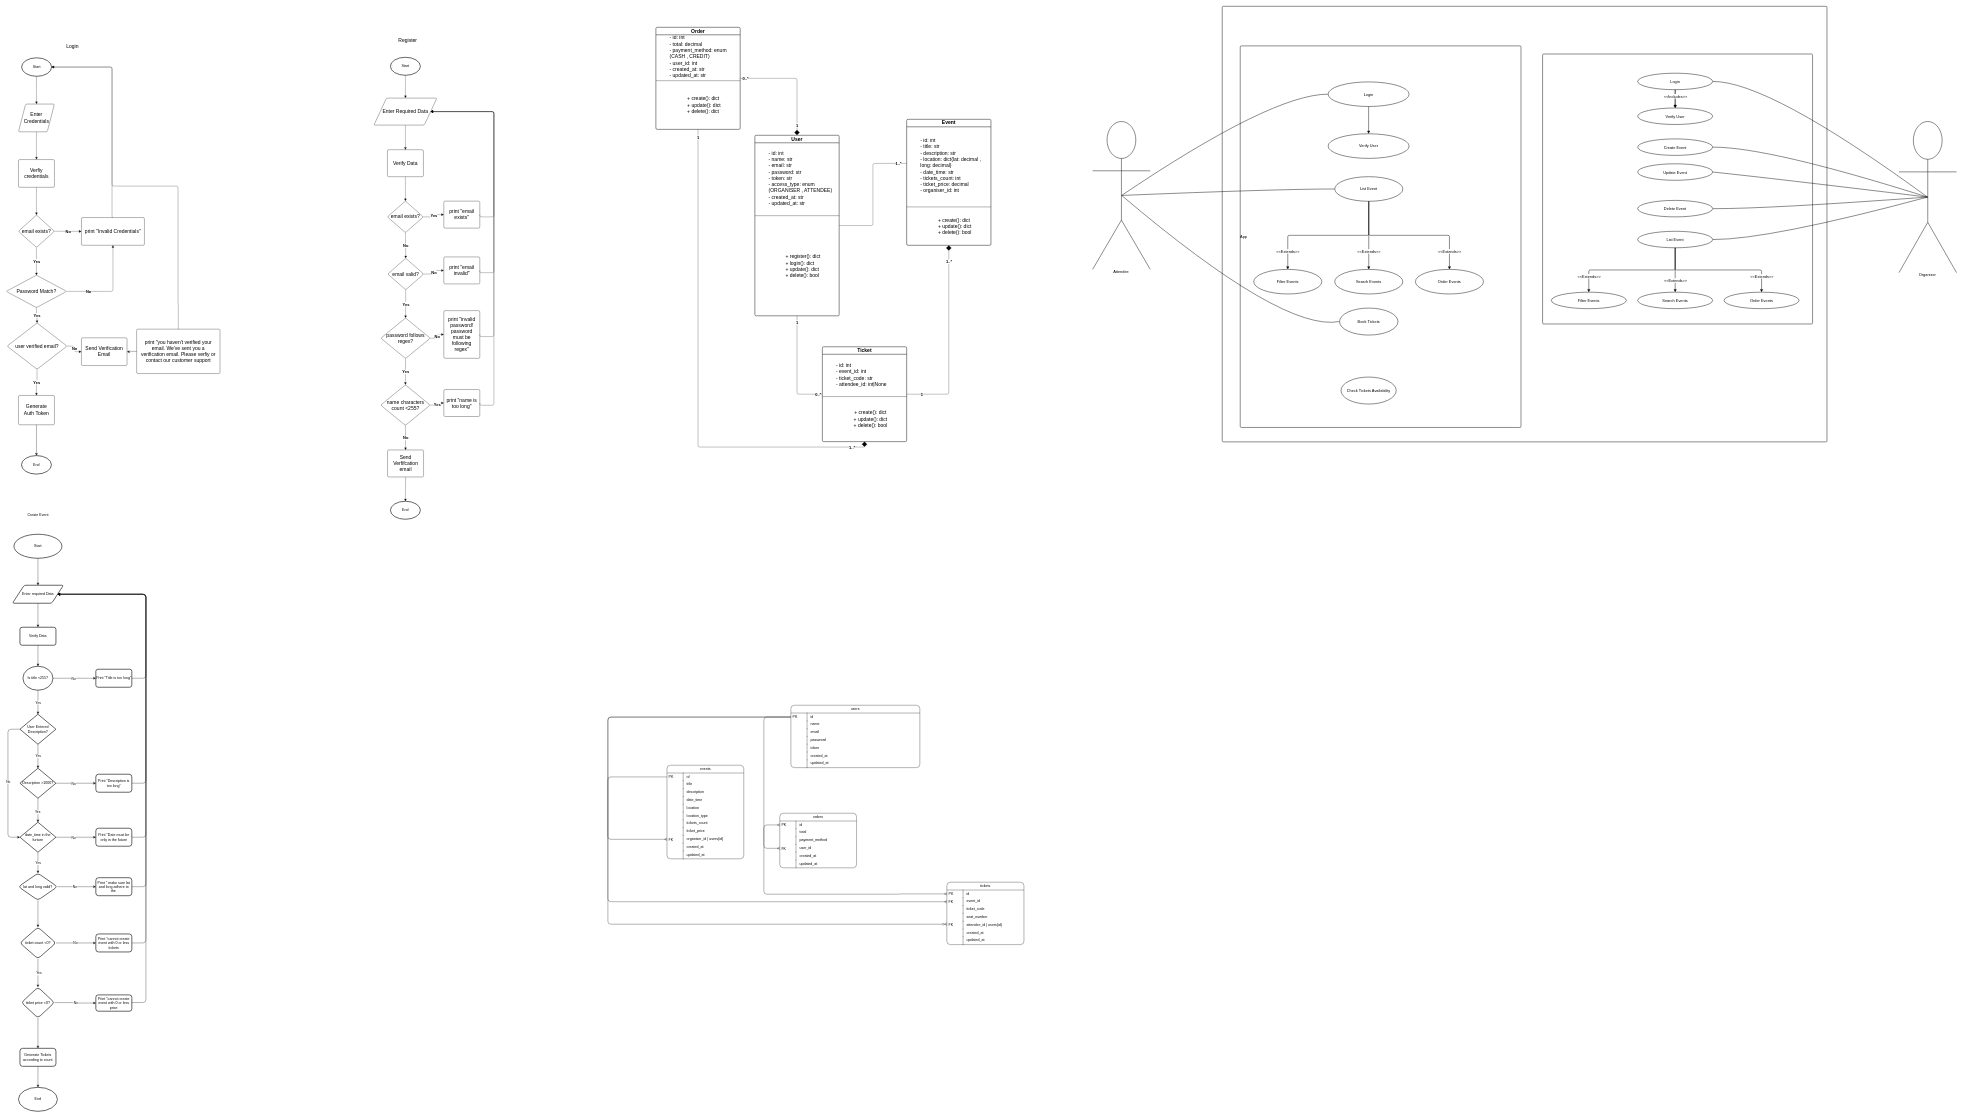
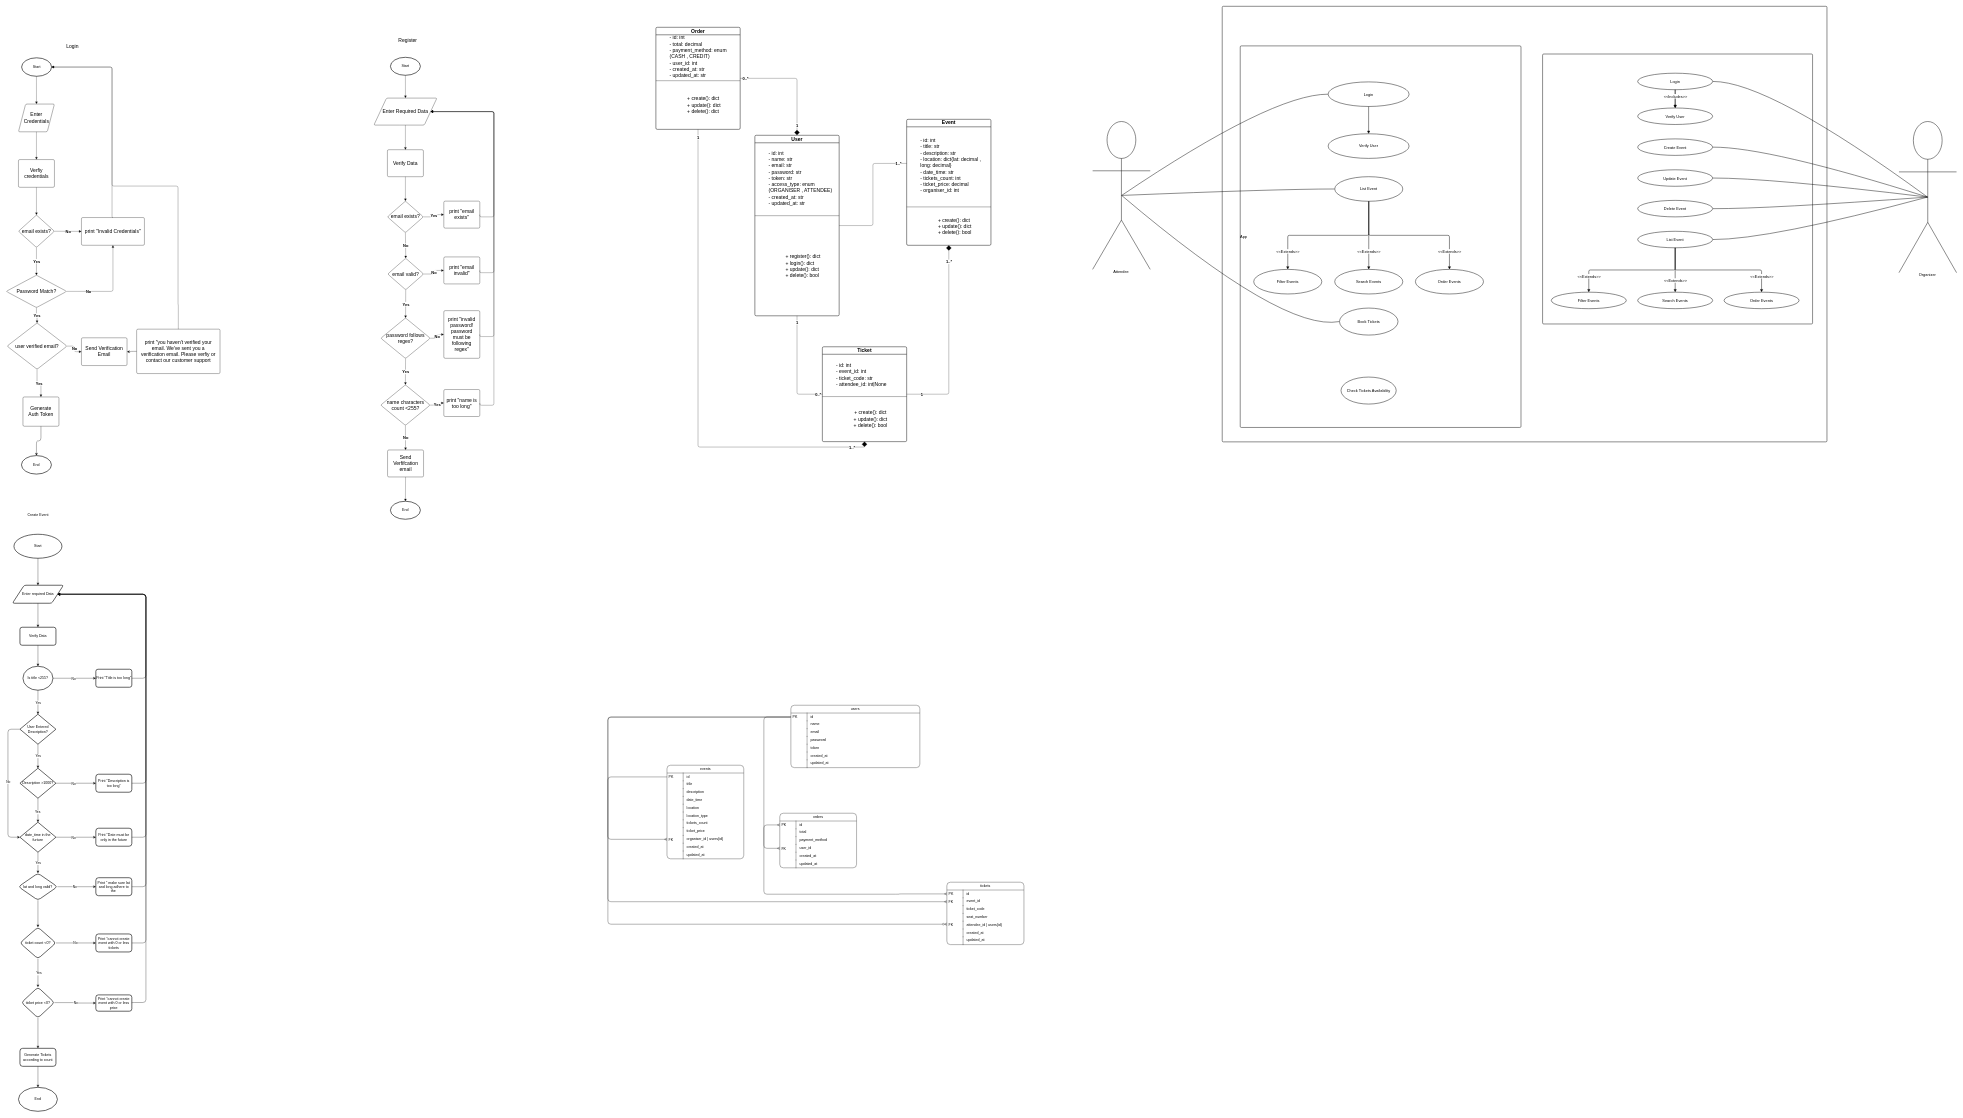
(1675, 172) -> (1675, 178)
(36, 410) -> (41, 411)
